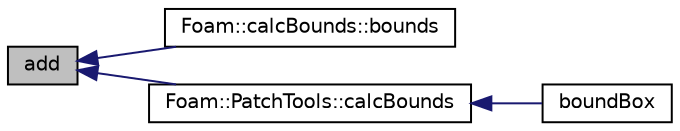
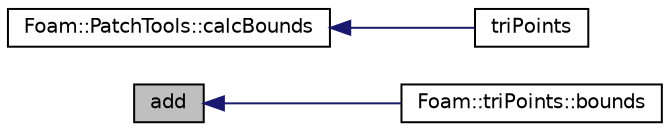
(310, 28) -> (532, 103)
(137, 79) -> none
(607, 103) -> (532, 28)
